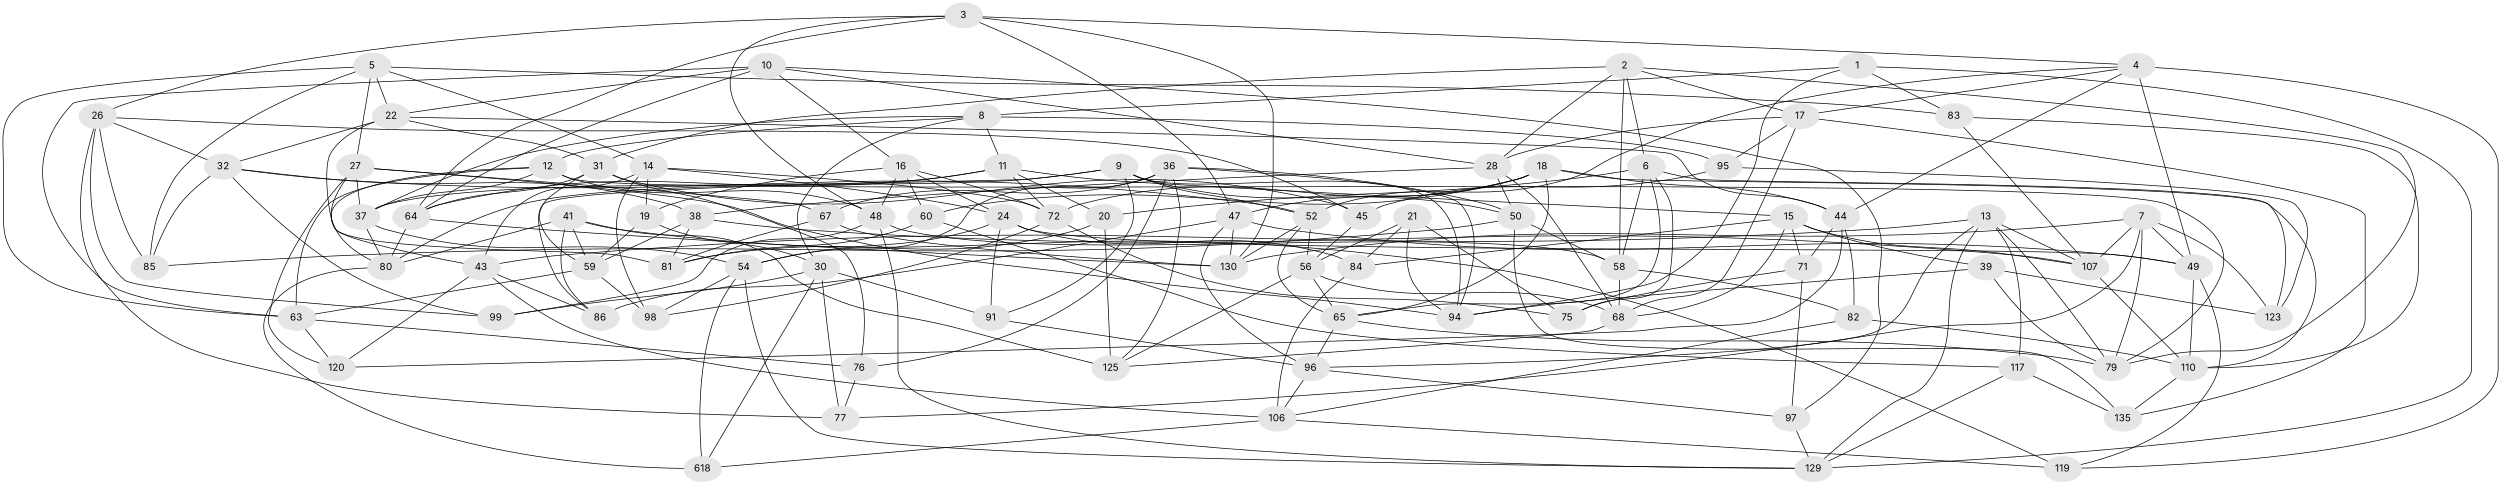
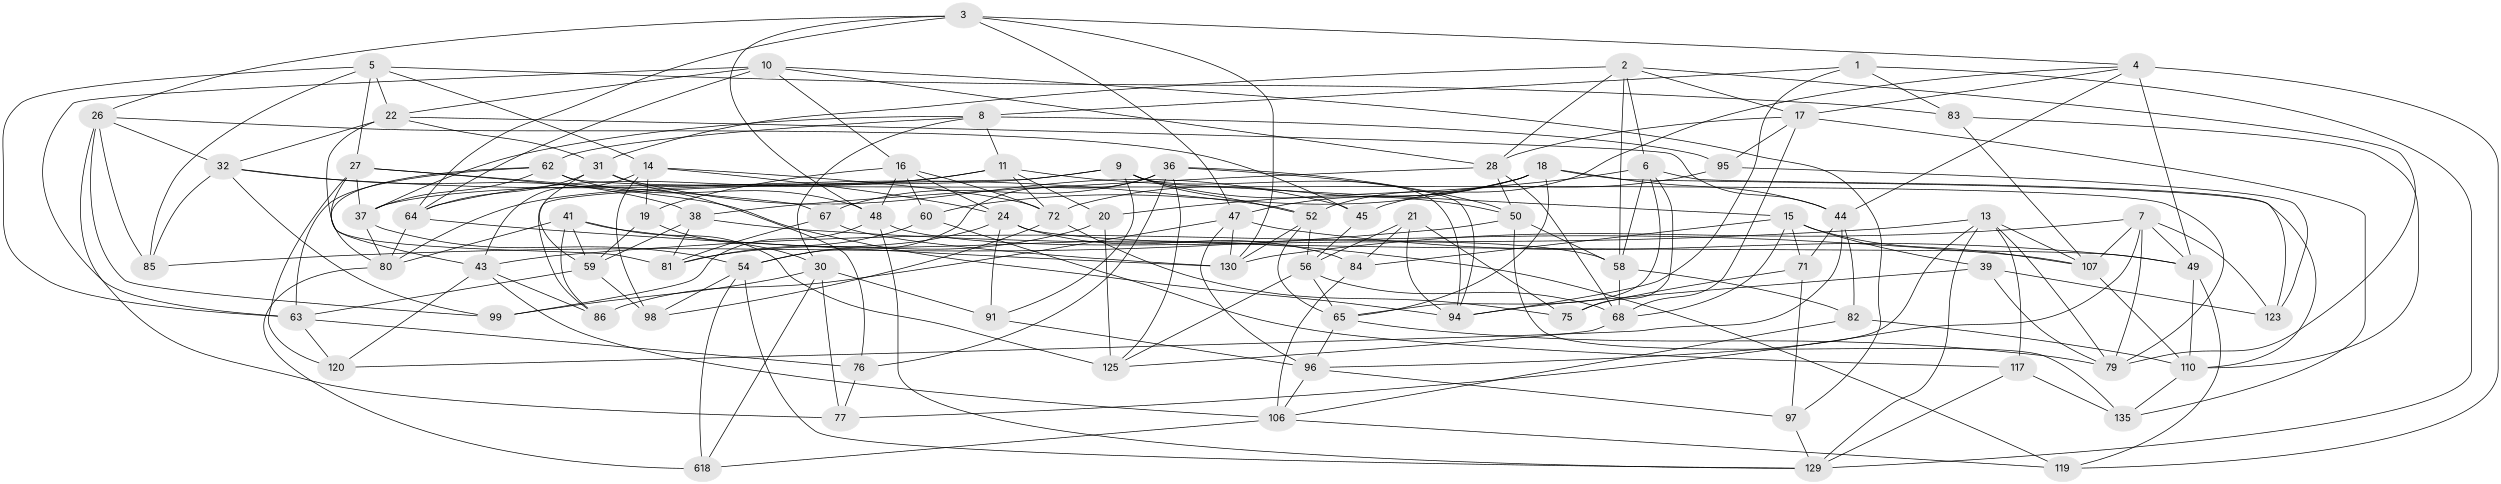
(548, 167) -> (548, 167)
